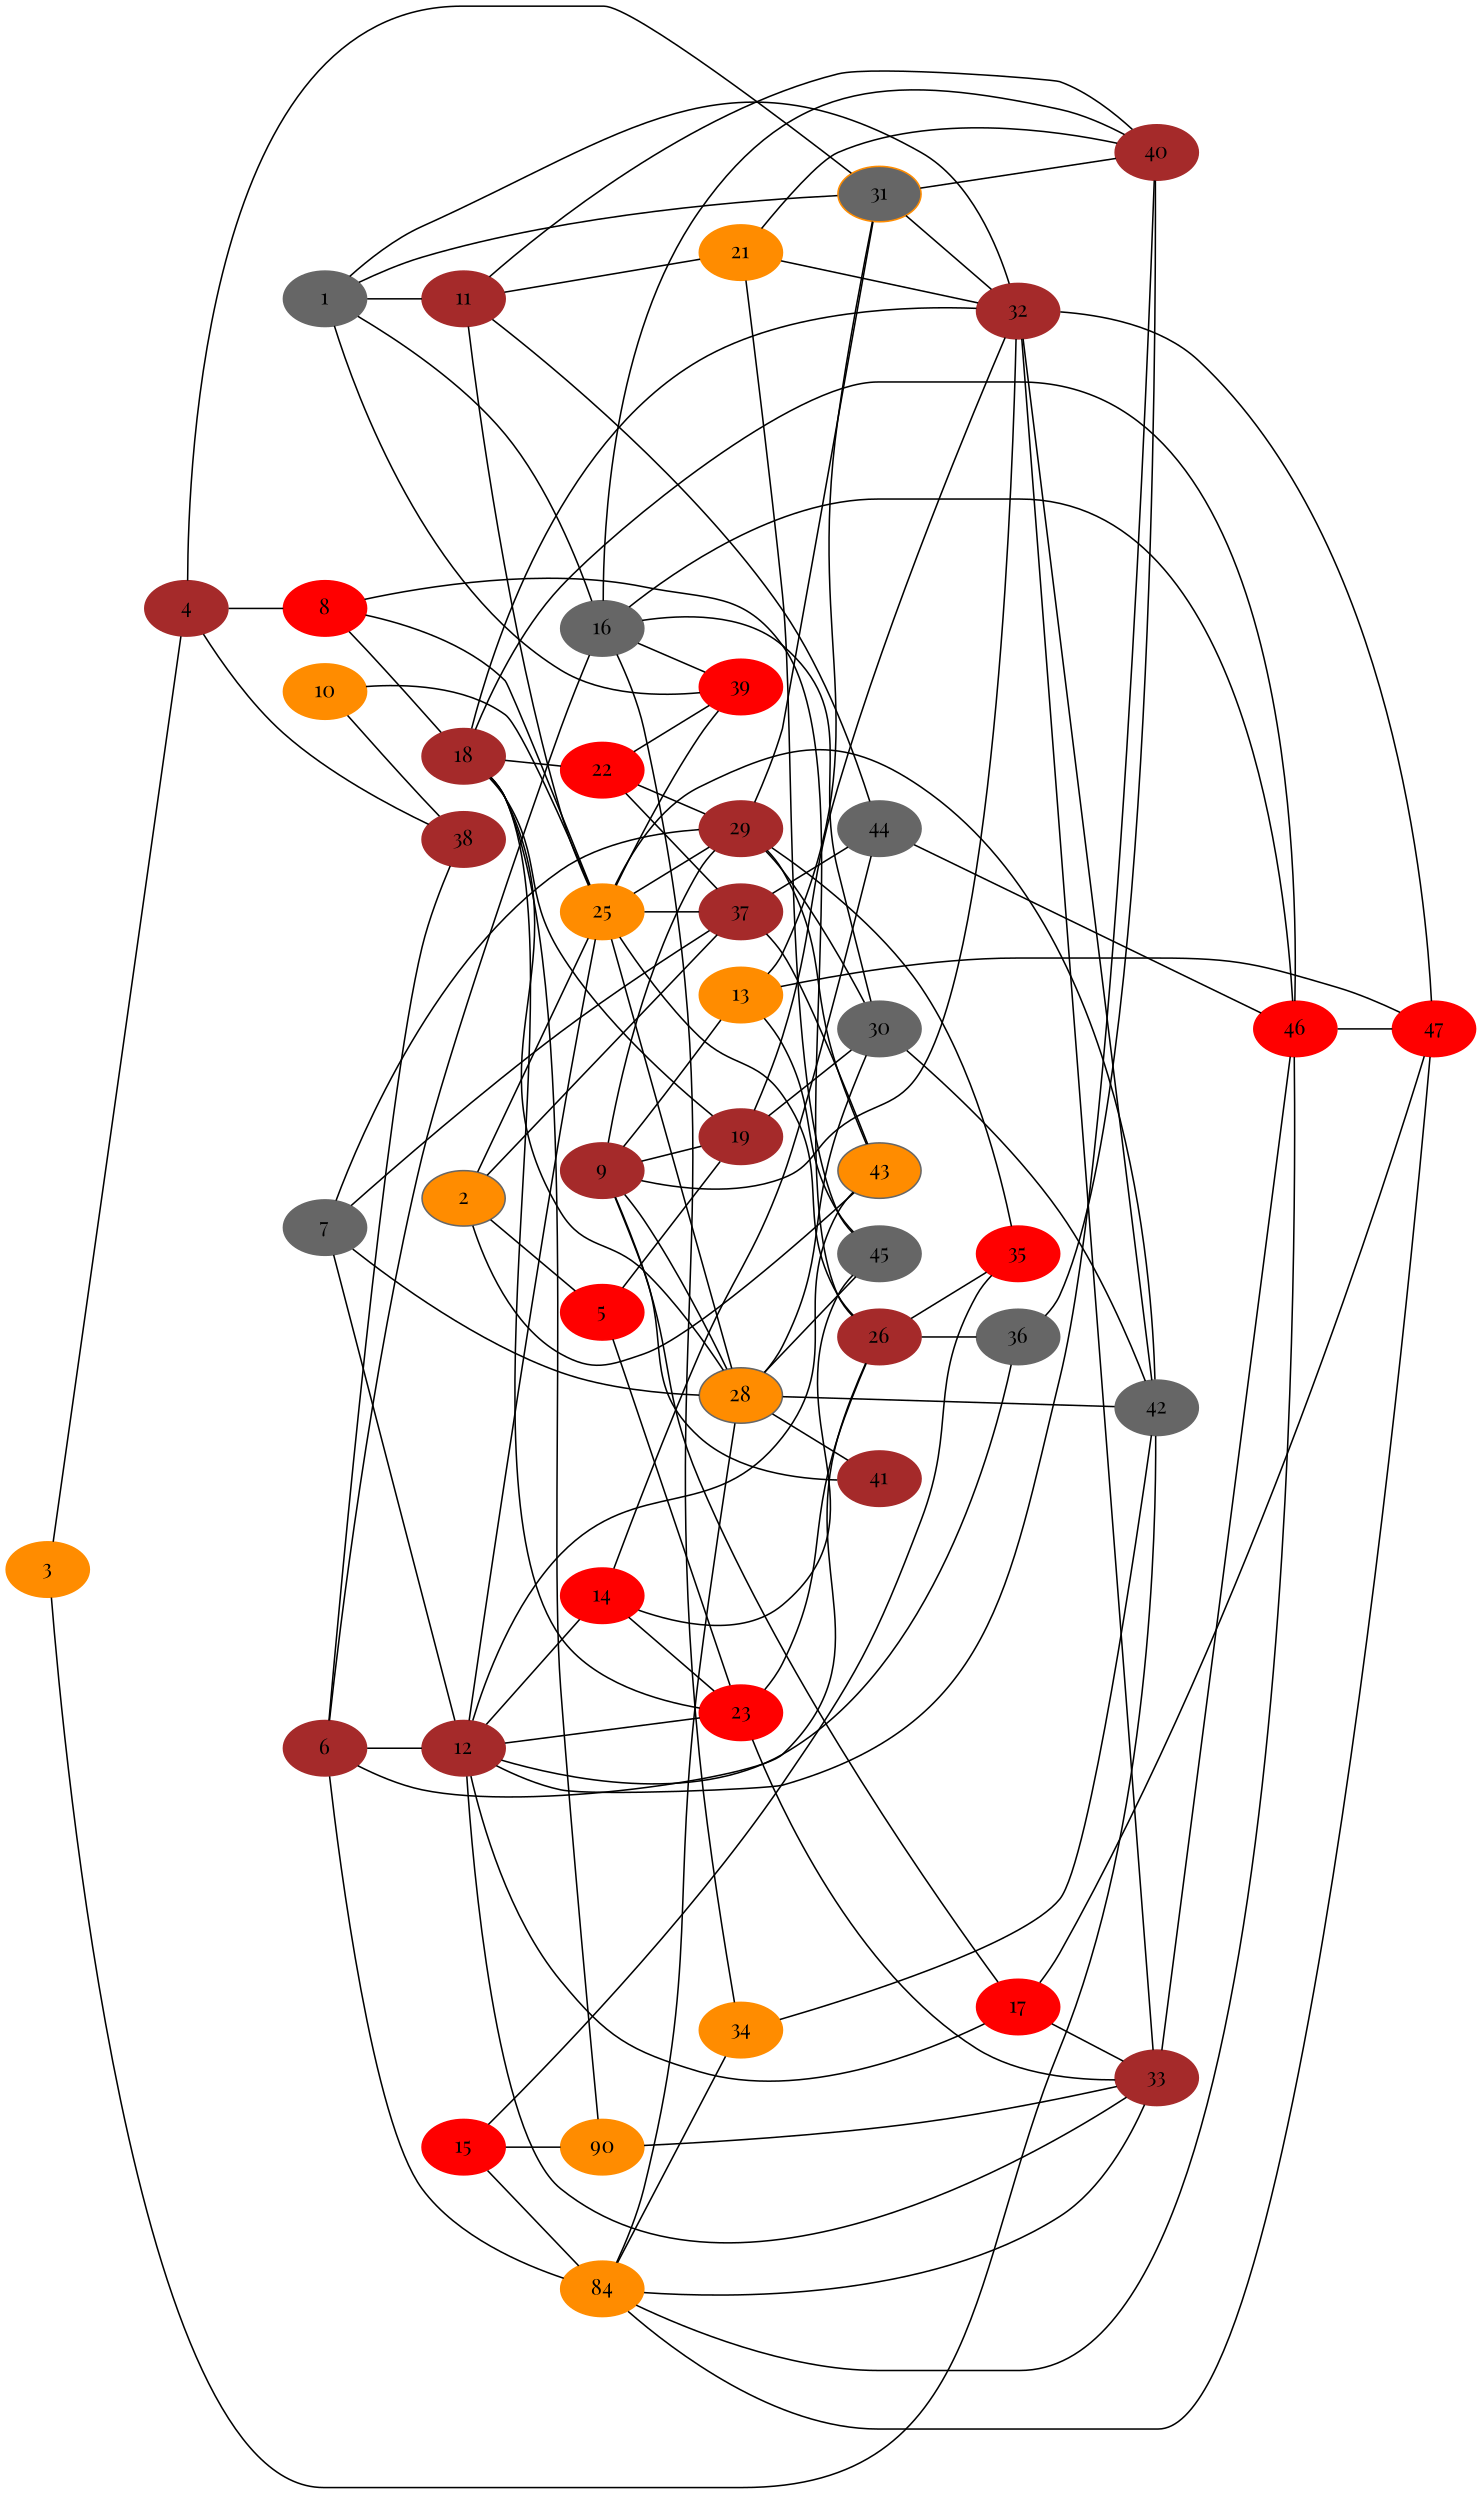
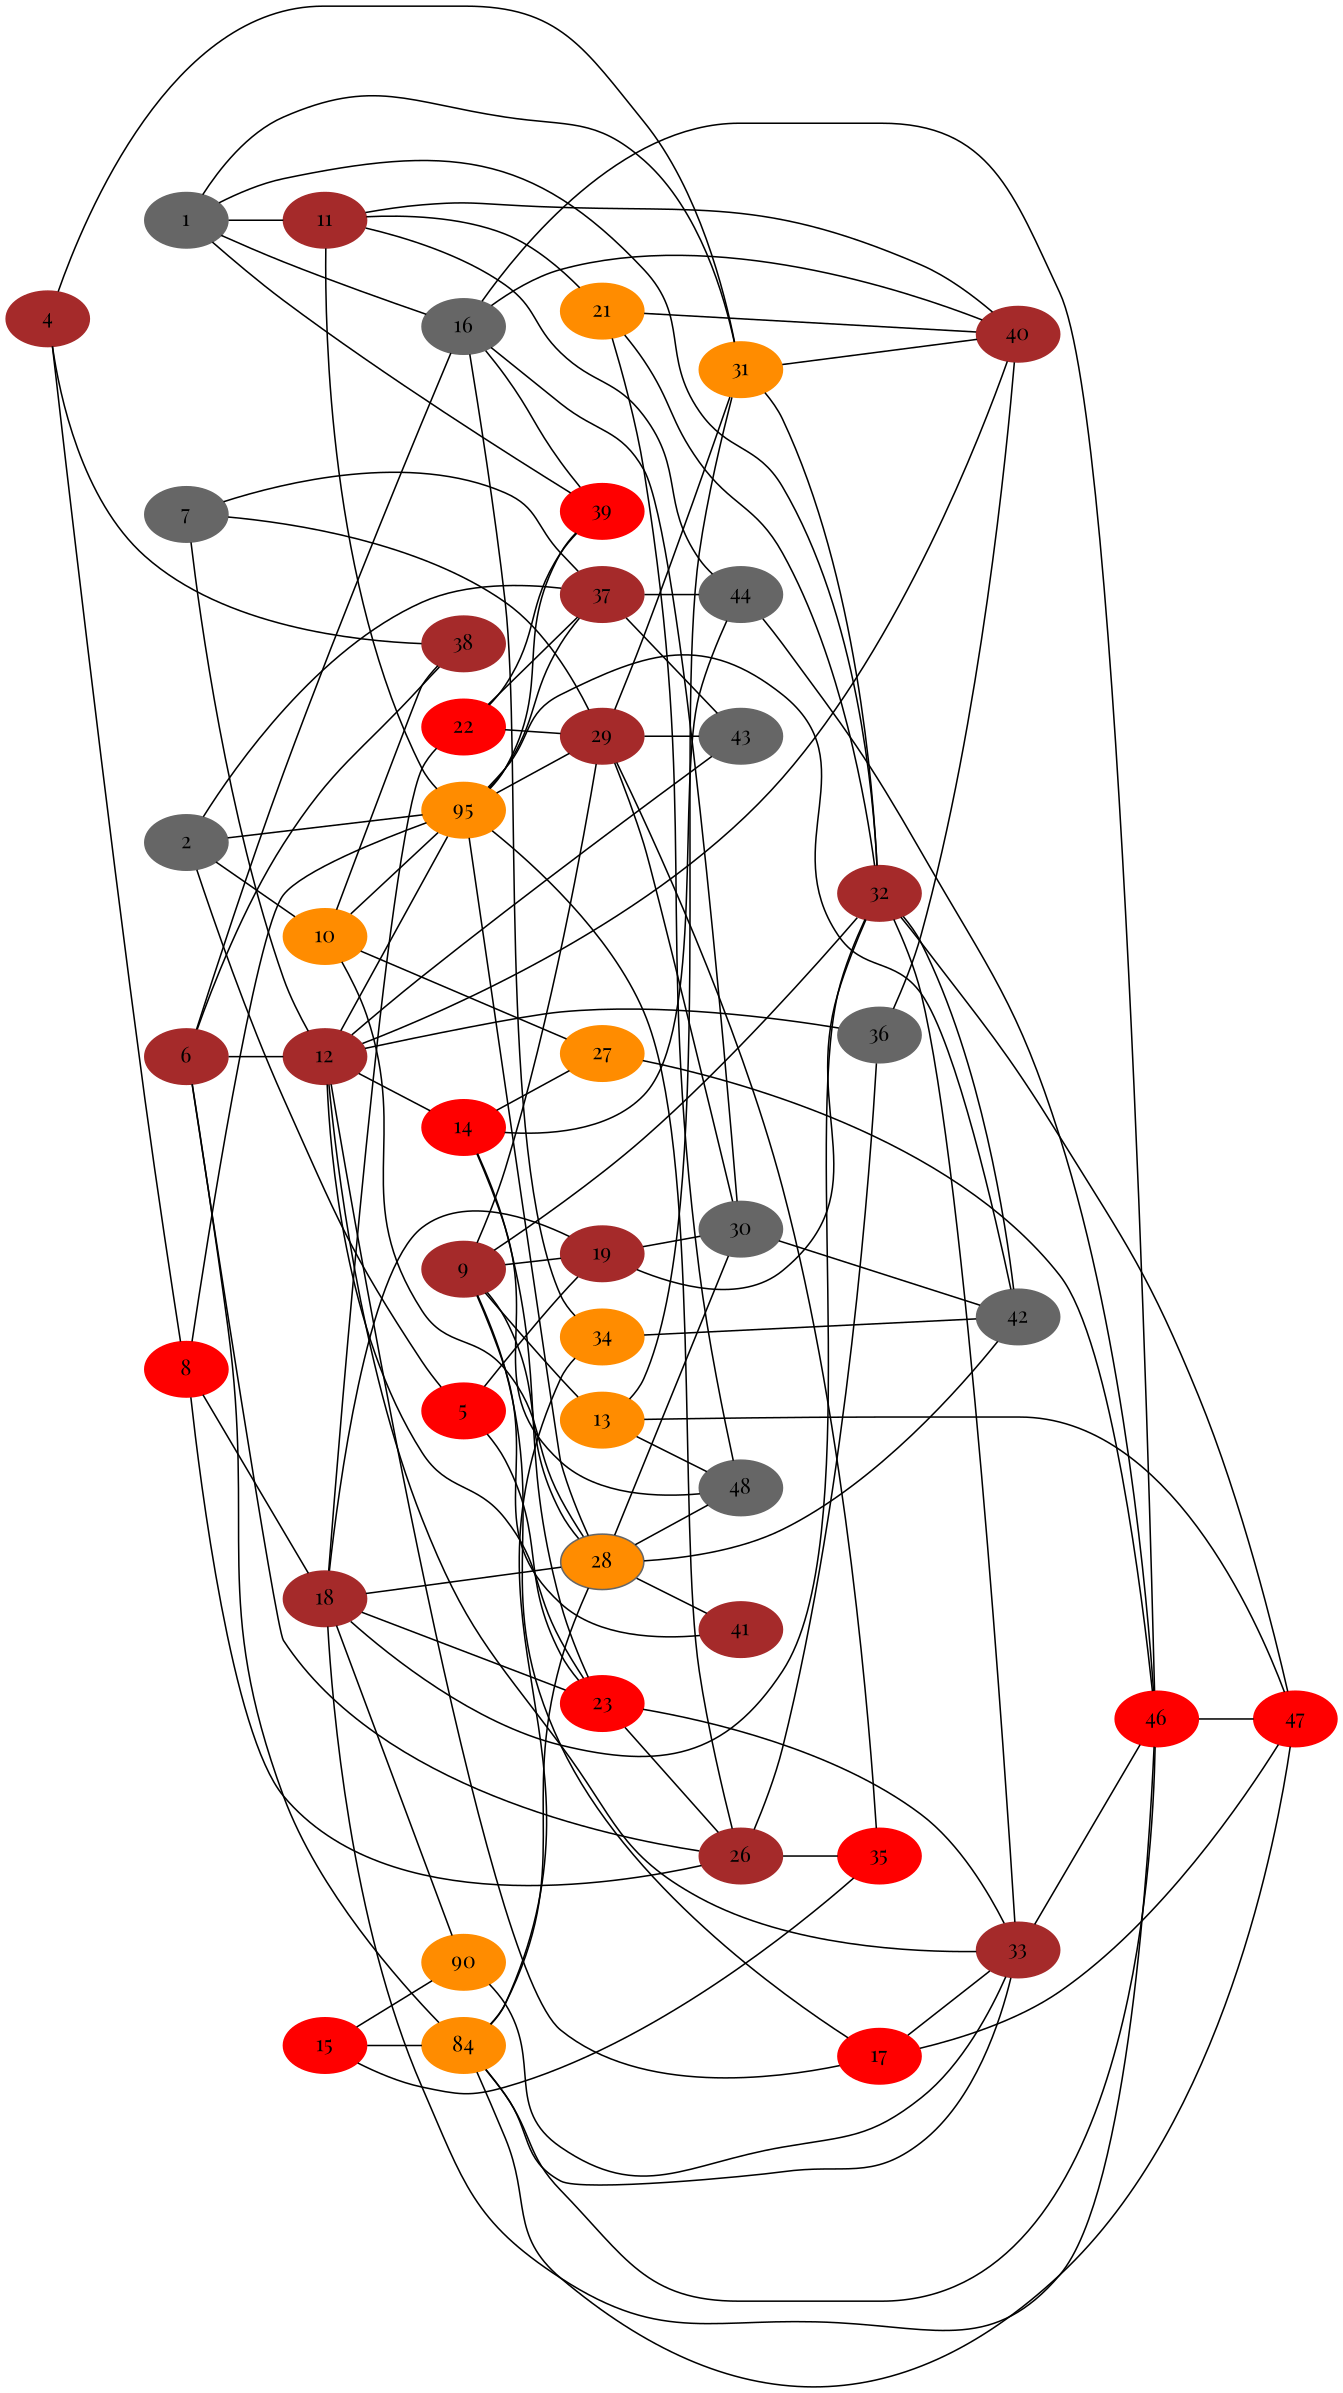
(879, 194) -> (741, 370)
(602, 912) -> (464, 810)
none -> (602, 1054)
(879, 1171) -> (741, 736)
(464, 1198) -> (186, 843)
(879, 1254) -> (741, 1488)
(505, 1348) -> (404, 1278)
(641, 1355) -> (269, 899)
(48, 1570) -> none
